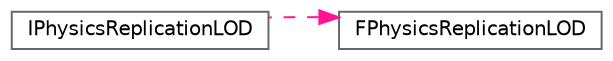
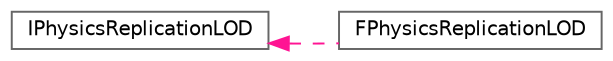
(294, 17) -> (314, 44)
